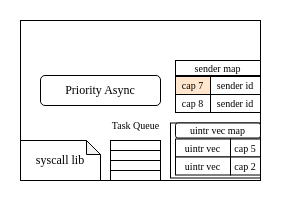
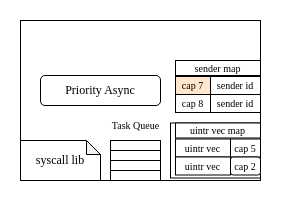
(218, 131) -> (218, 131)
(246, 166) -> (246, 166)
